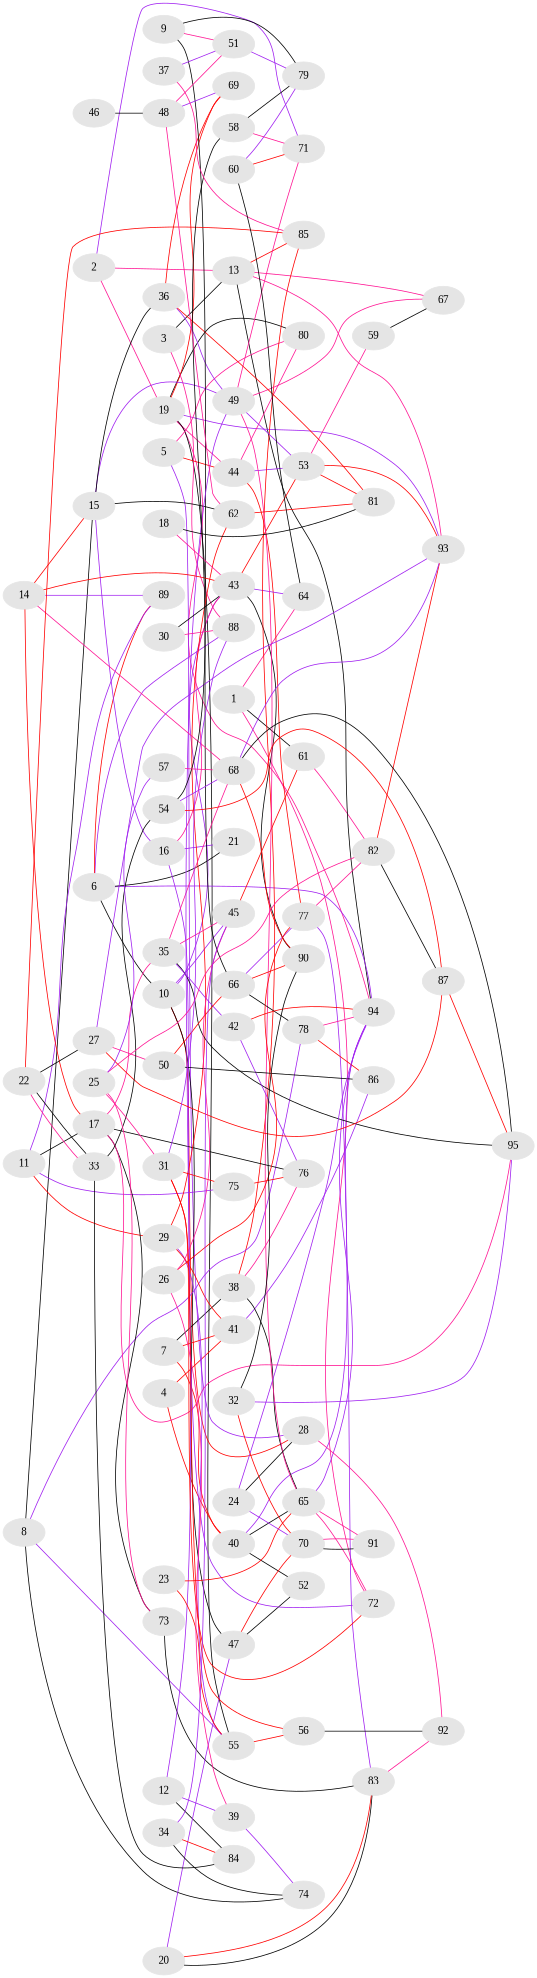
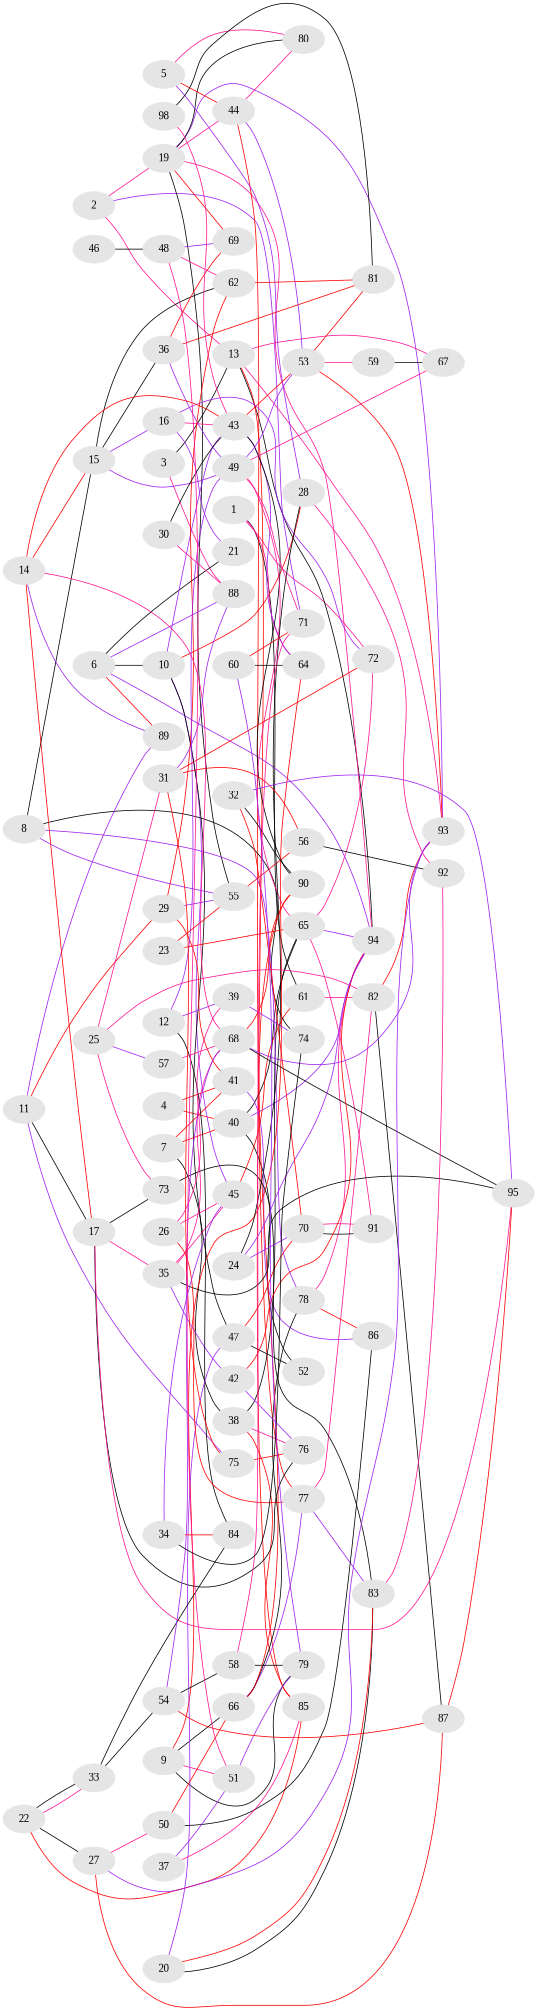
(164, 524) -> (164, 116)
none -> (223, 1235)
